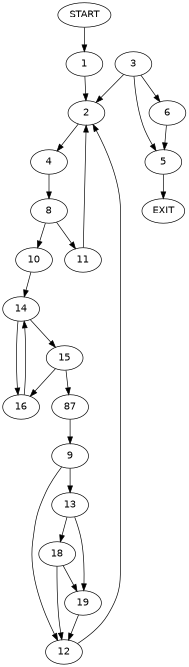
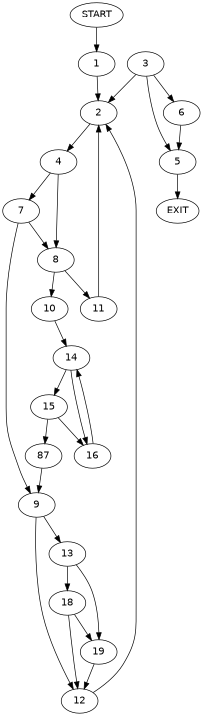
none -> (21, 211)
